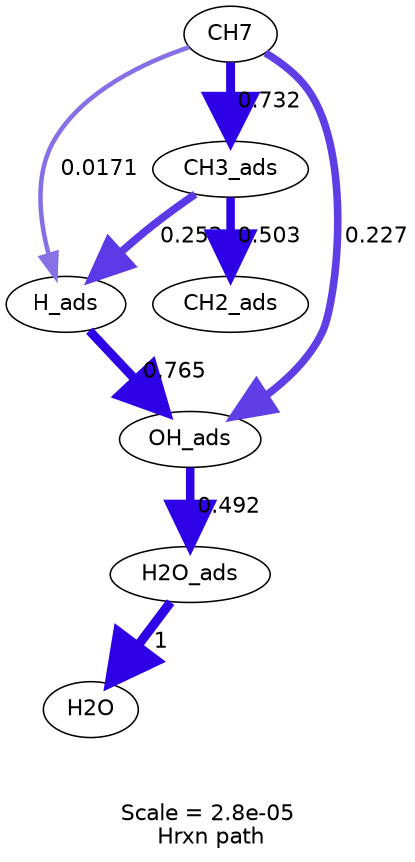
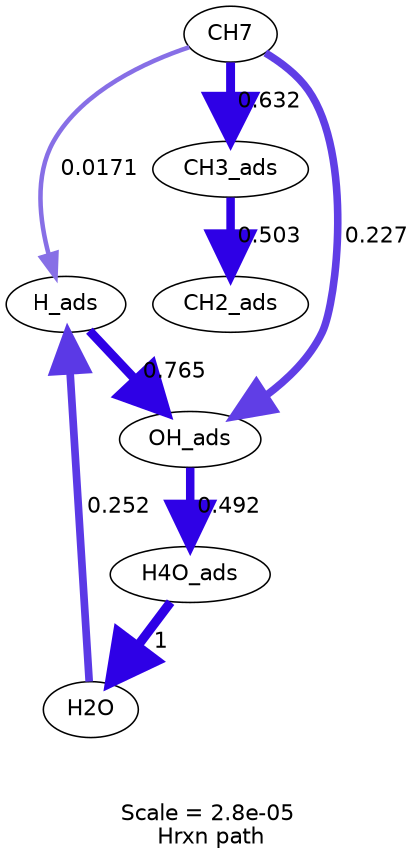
(266, 102) -> (266, 102)
(157, 222) -> (80, 526)
(190, 575) -> (190, 575)
